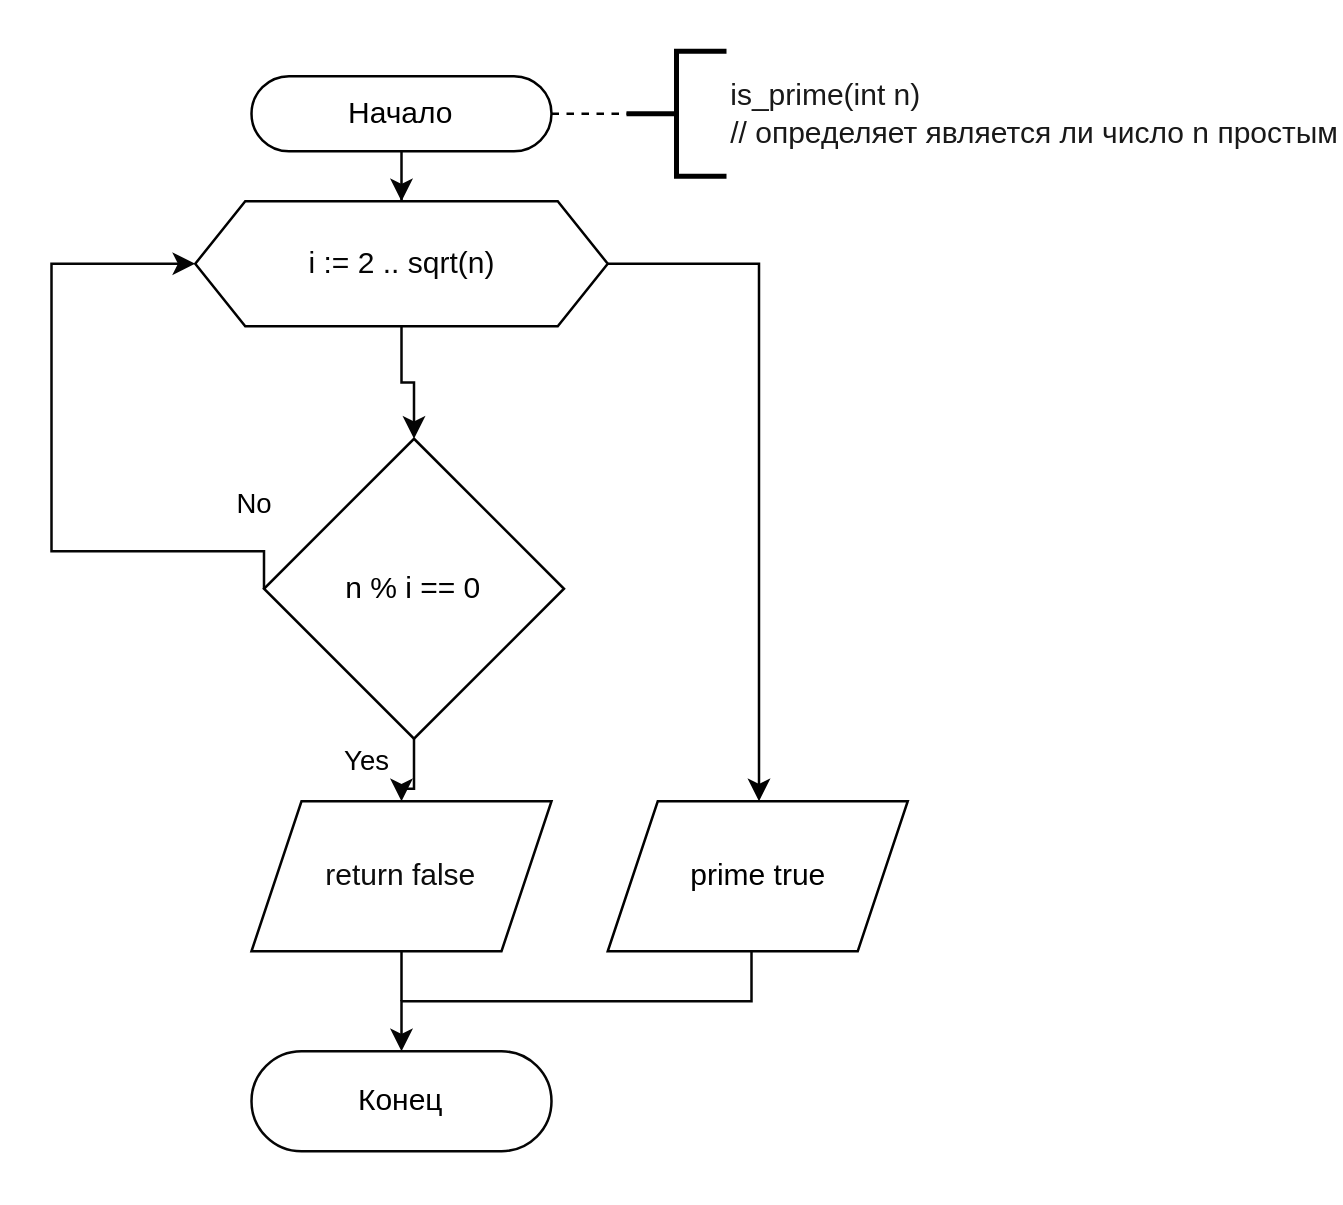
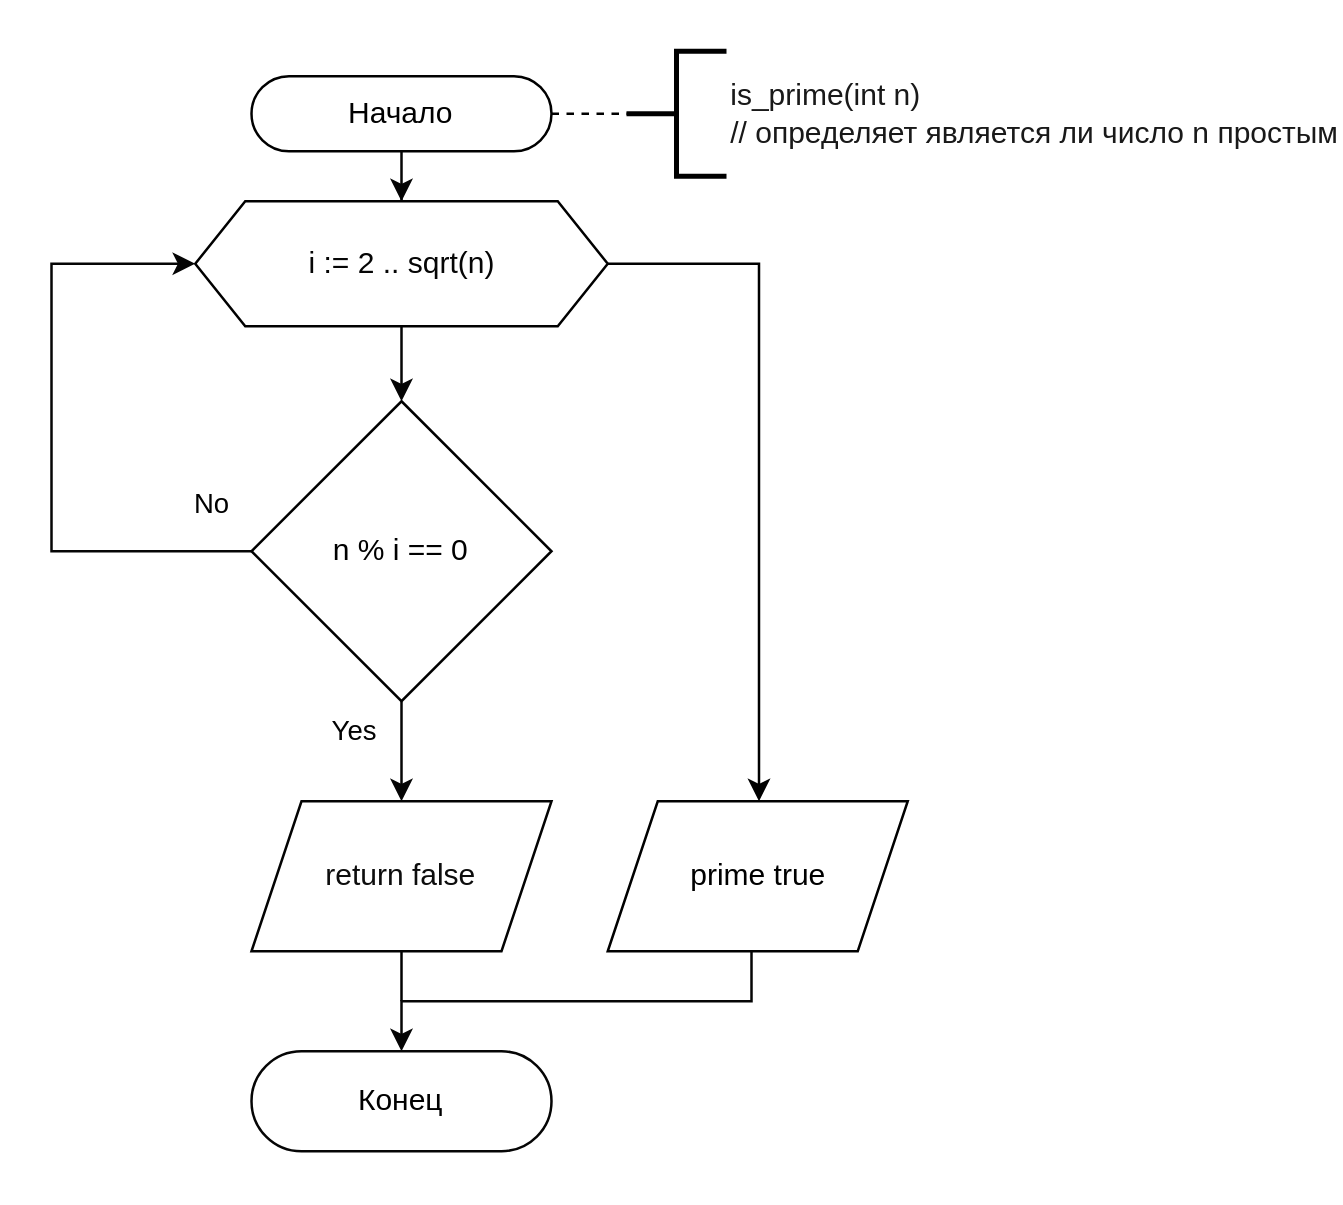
(414, 589) -> (401, 551)
